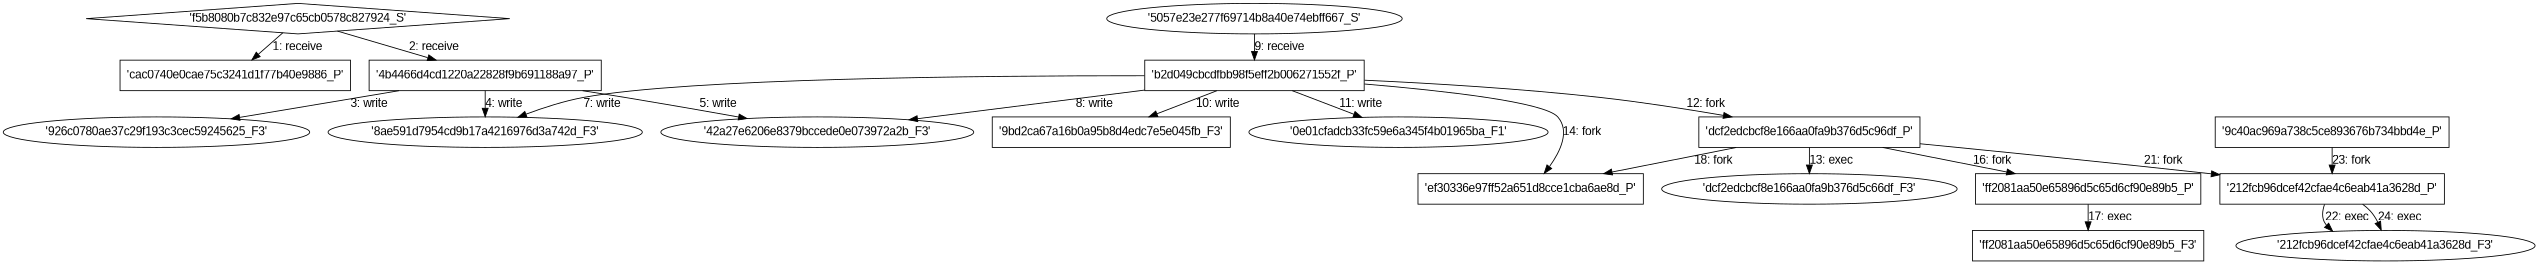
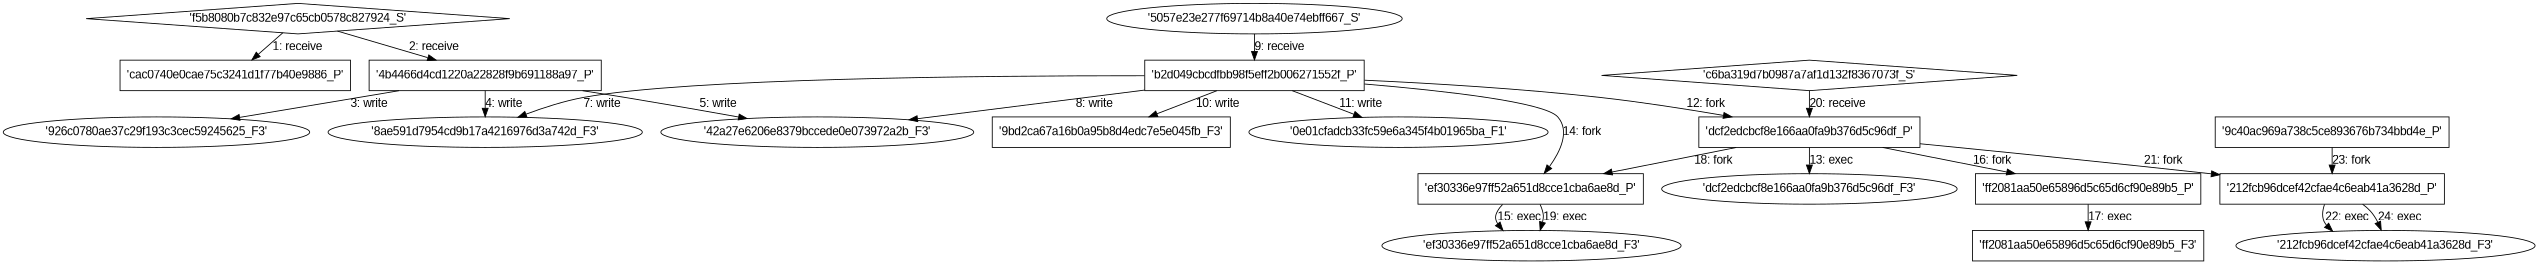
none -> (1809, 75)
(1809, 189) -> (1809, 189)
none -> (1532, 246)
